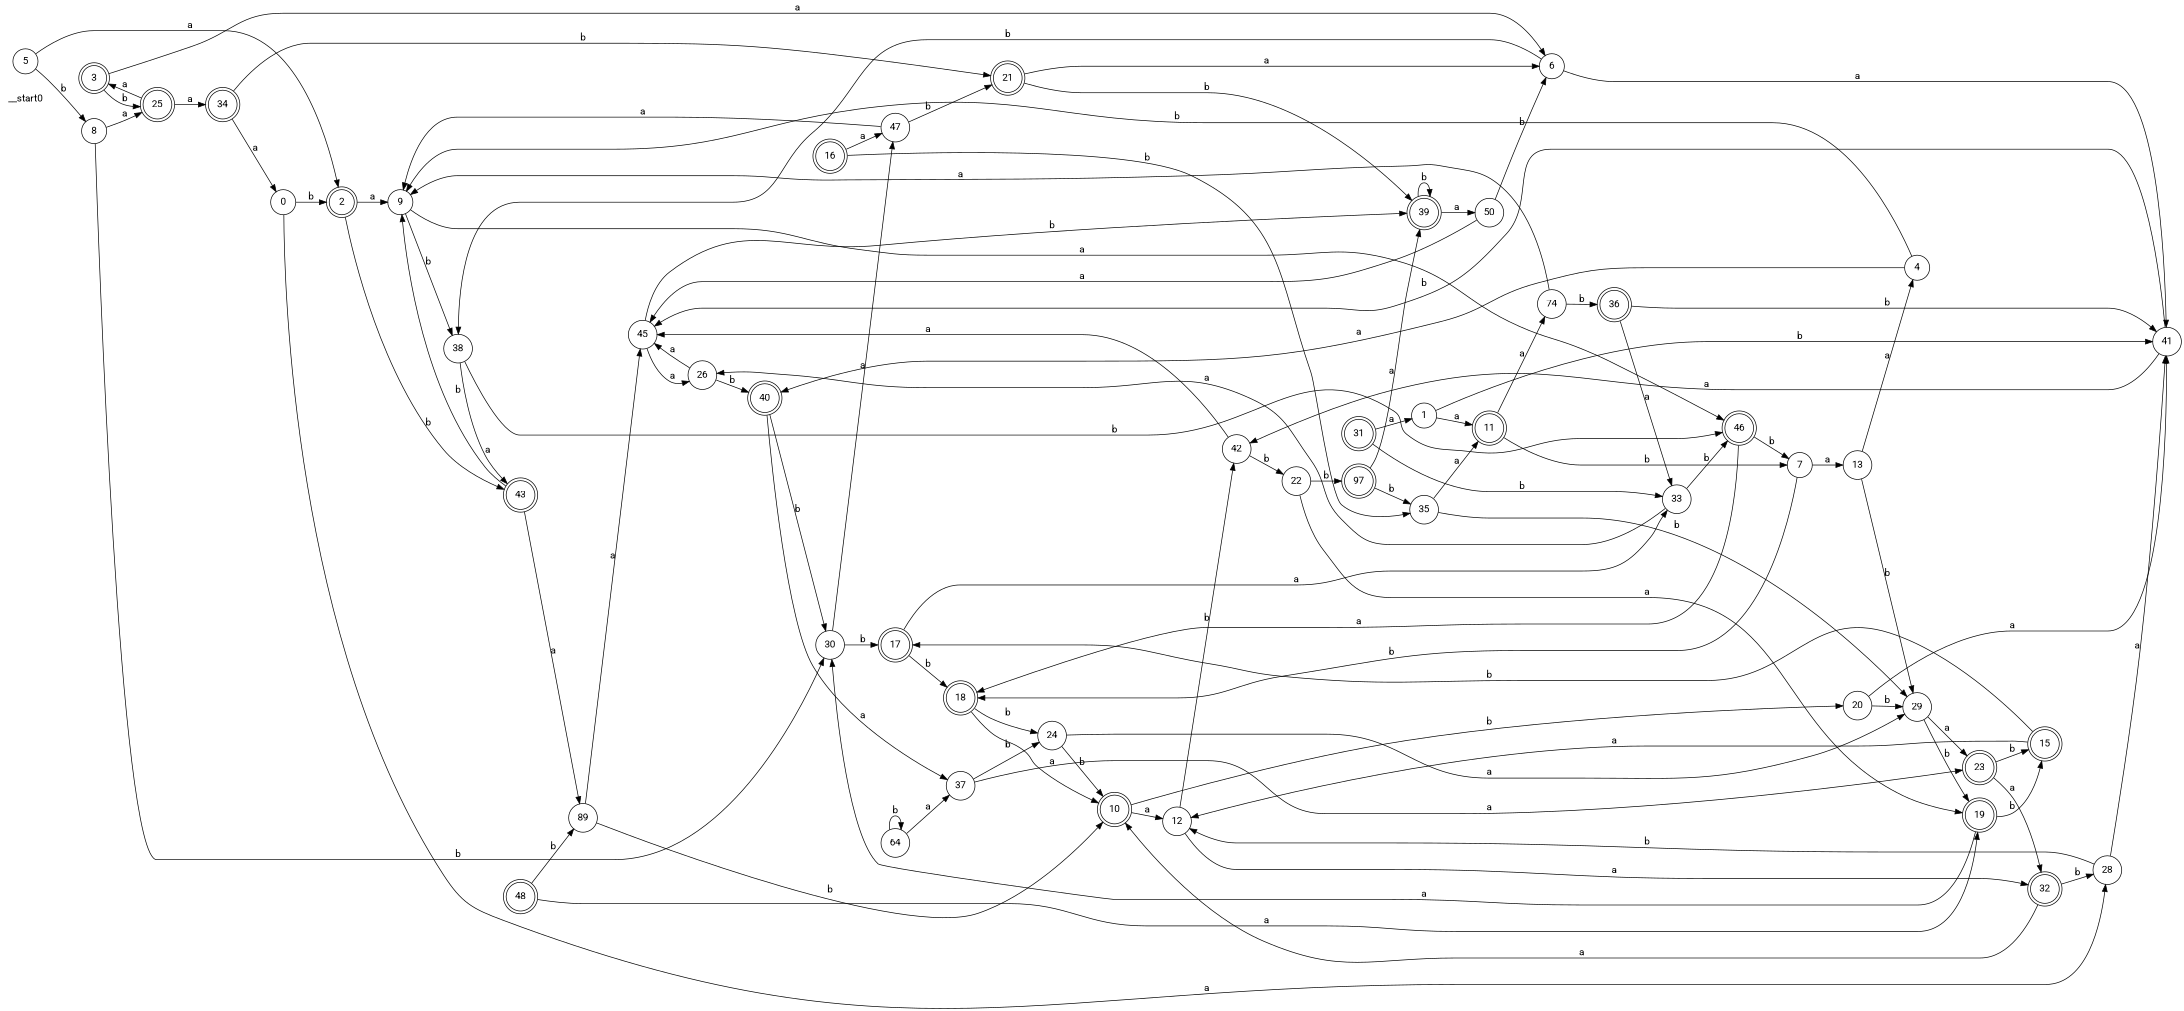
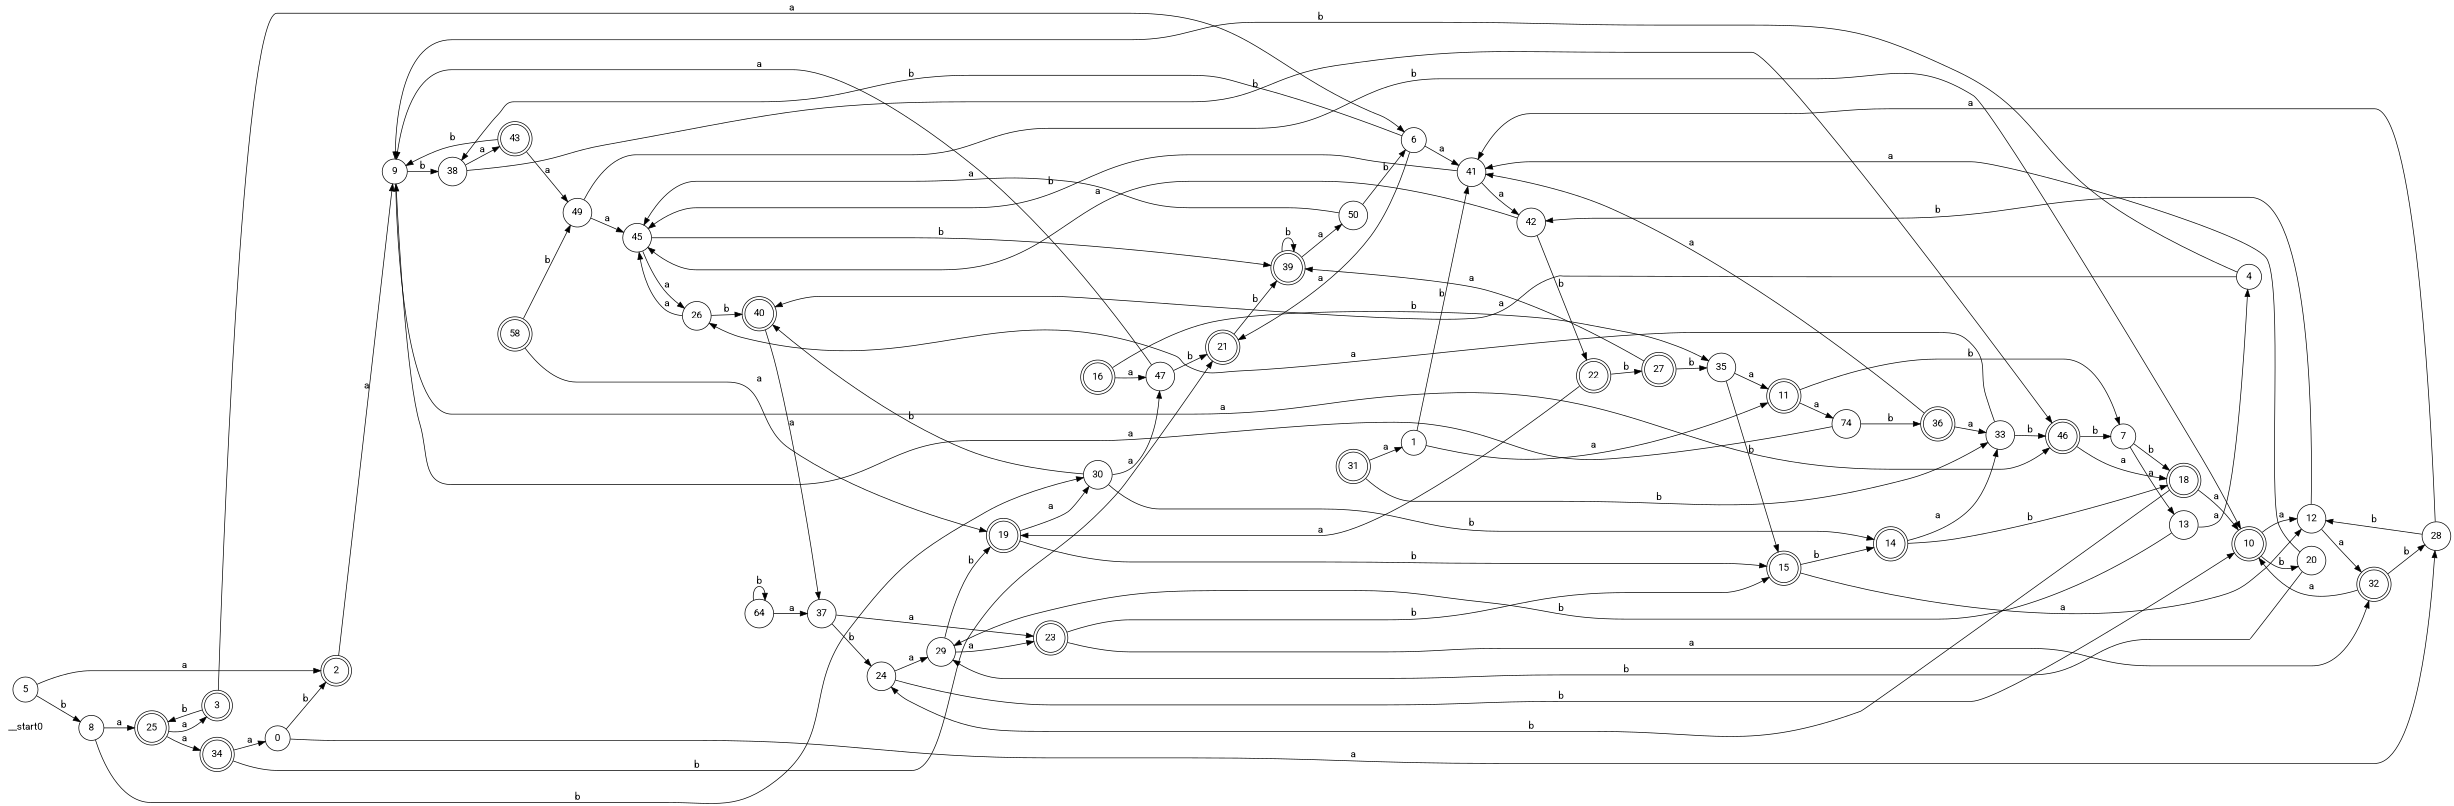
(1278, 66) -> (1348, 262)
(1887, 303) -> (1692, 243)
(394, 369) -> none
(1296, 481) -> (1594, 376)
(1359, 481) -> (1659, 370)
(797, 519) -> (919, 427)
(1693, 542) -> (1751, 463)
(895, 645) -> (1891, 544)
(583, 818) -> (577, 213)
(521, 897) -> (515, 334)
